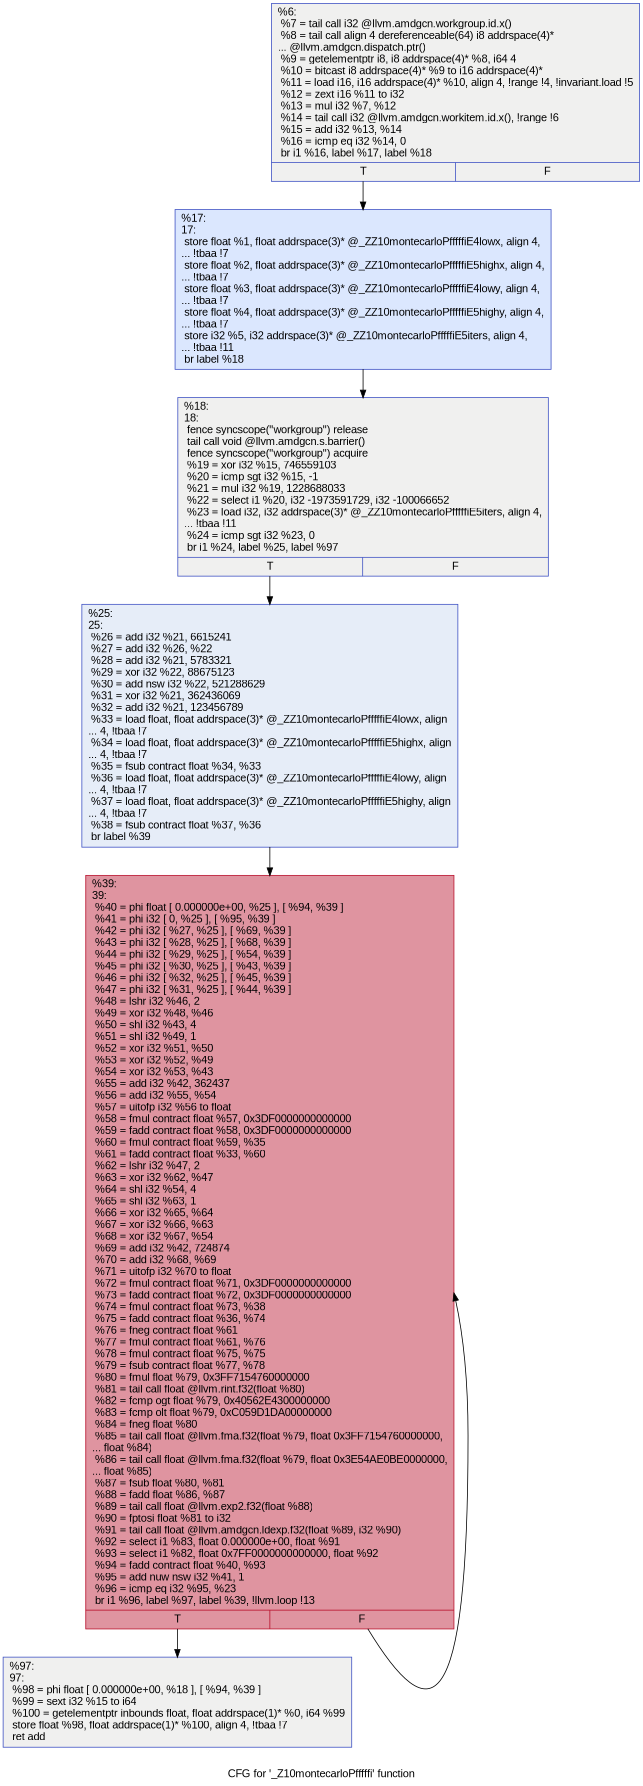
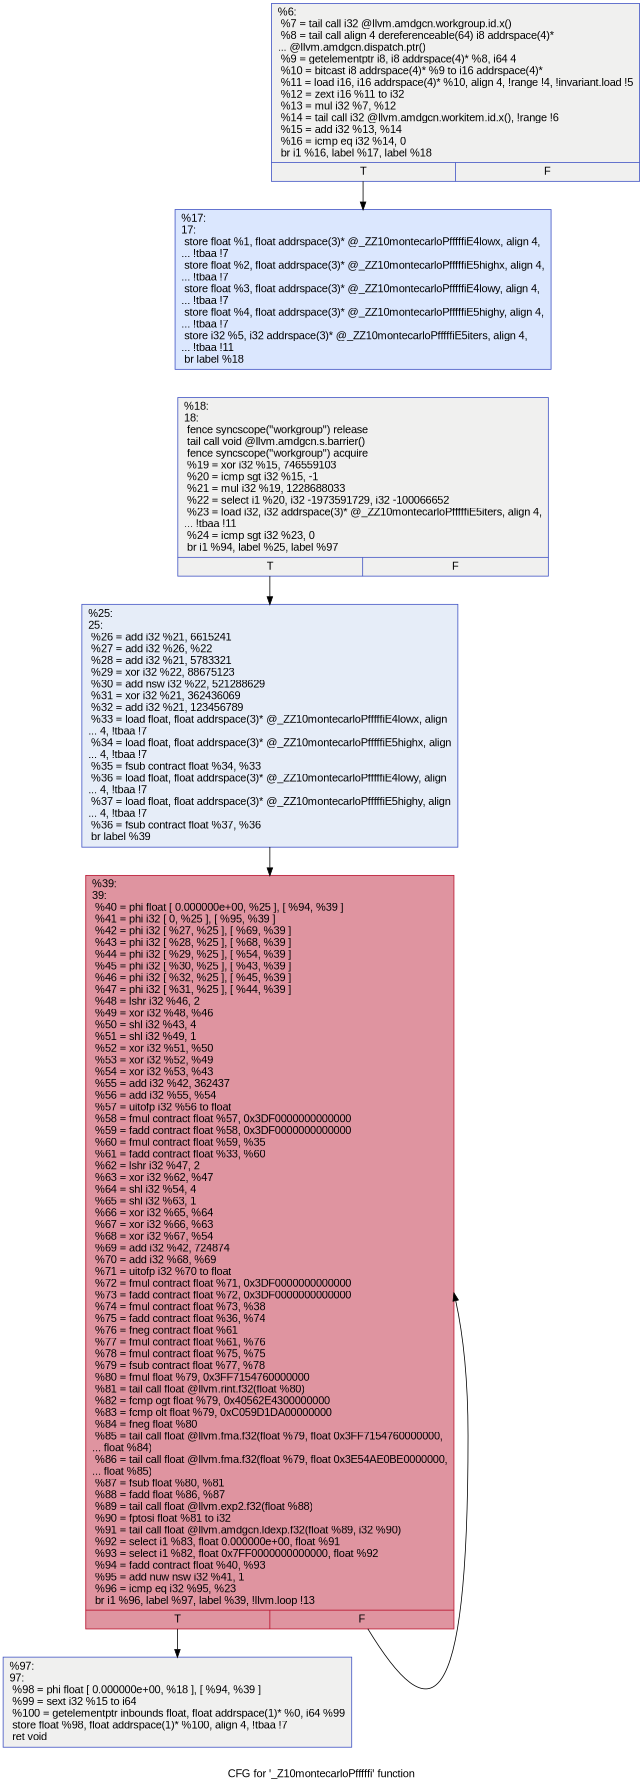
(363, 380) -> none
(261, 548) -> (261, 548)
(175, 825) -> (175, 825)
(27, 1737) -> (29, 1737)
